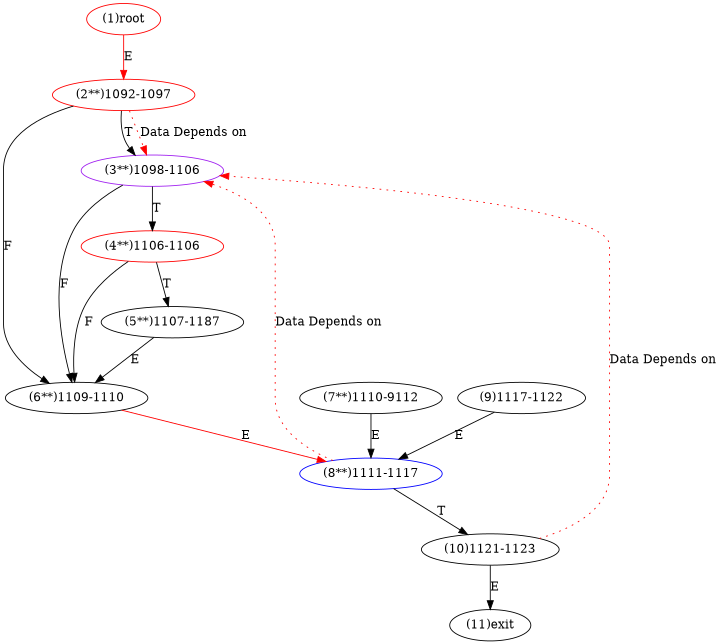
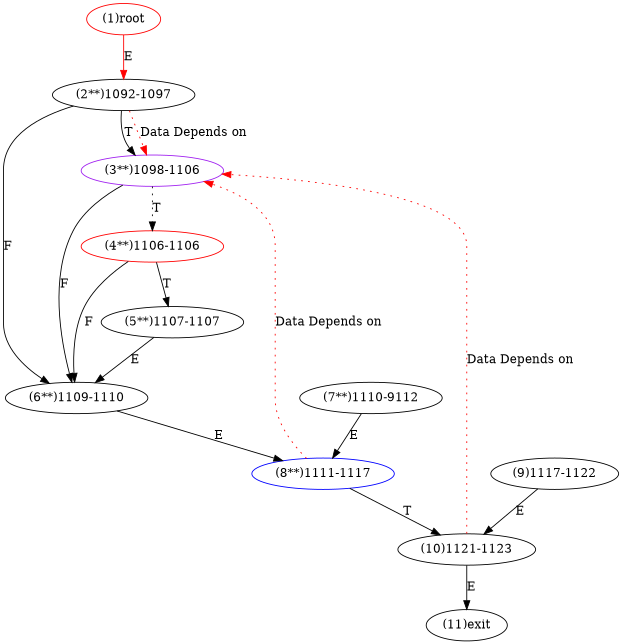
(124, 95) -> (124, 95)
(152, 204) -> (152, 204)
(172, 322) -> (172, 322)
(451, 434) -> (514, 509)
(219, 435) -> (196, 435)
